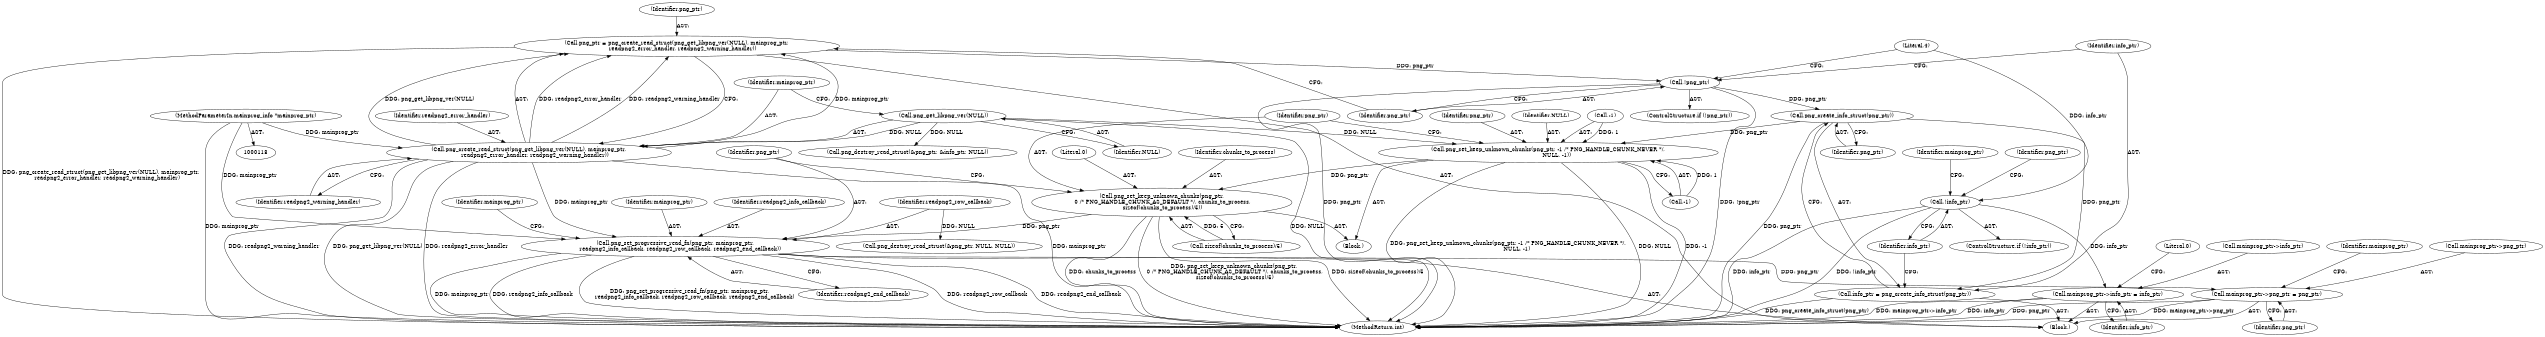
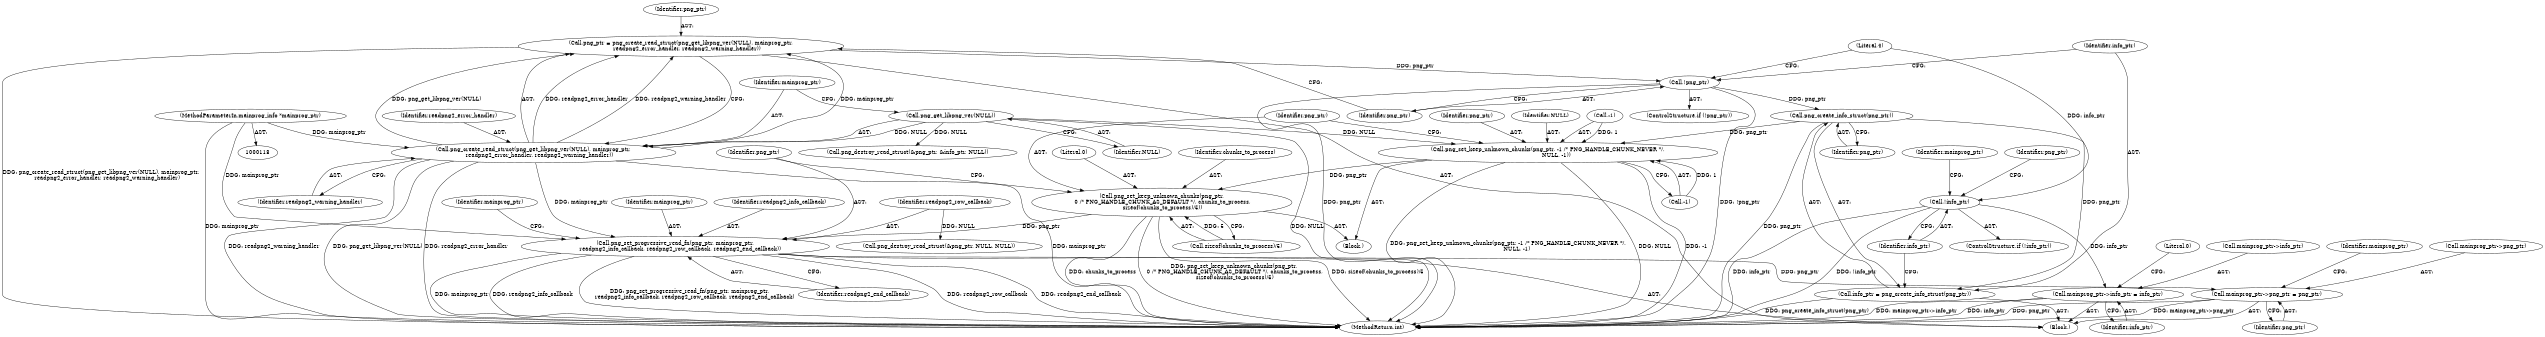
(1816, 202) -> (1816, 202)
